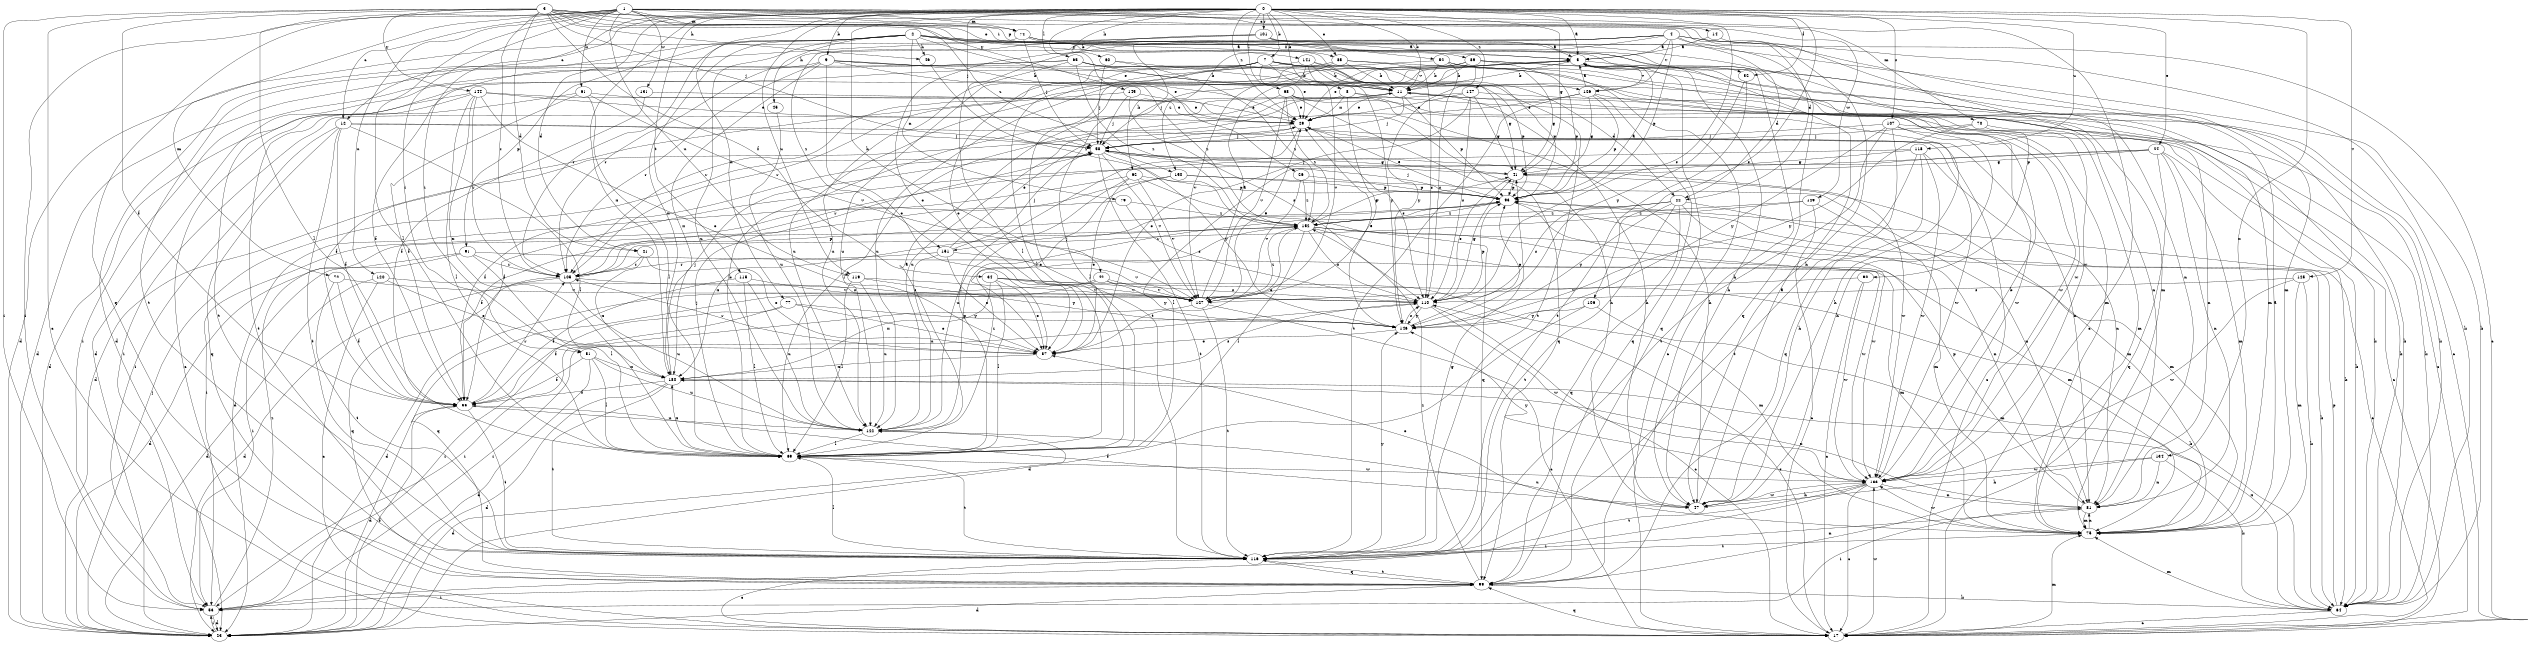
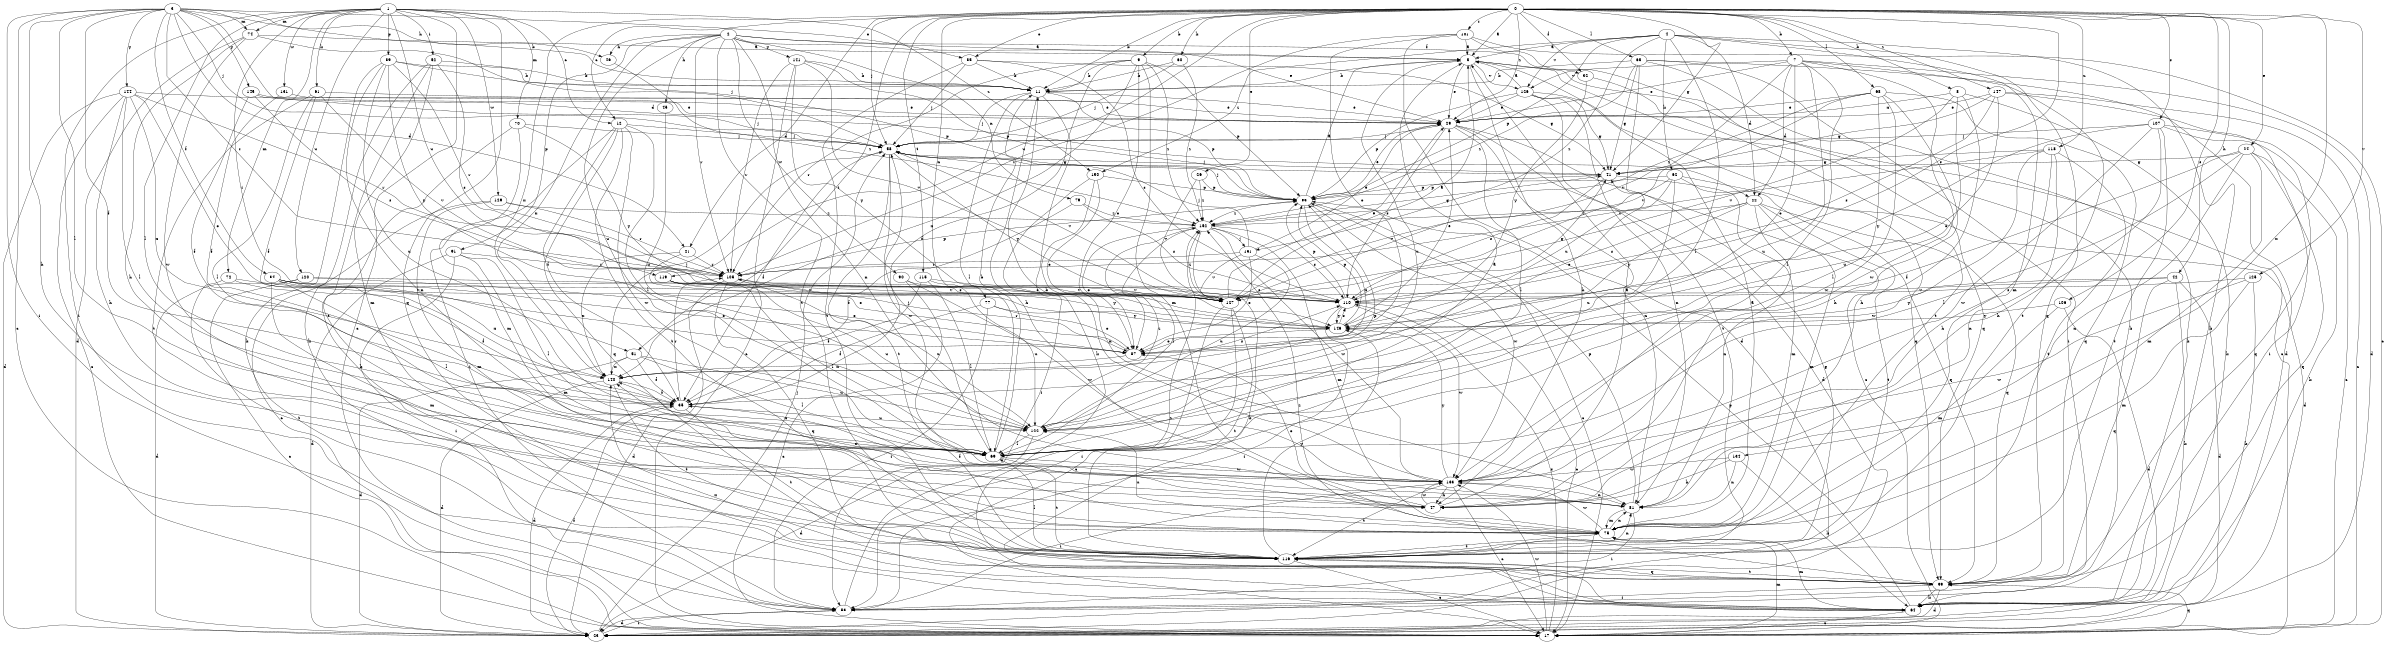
(1715, 34) -> none
(2029, 162) -> (780, 162)
(673, 380) -> (612, 380)
